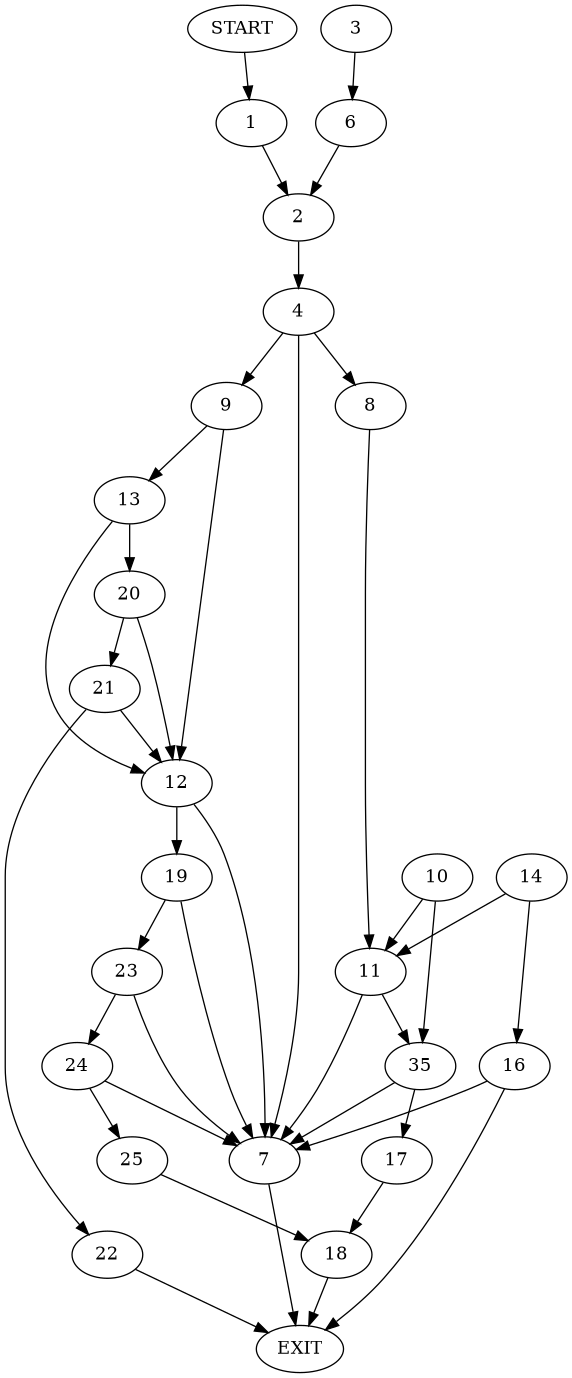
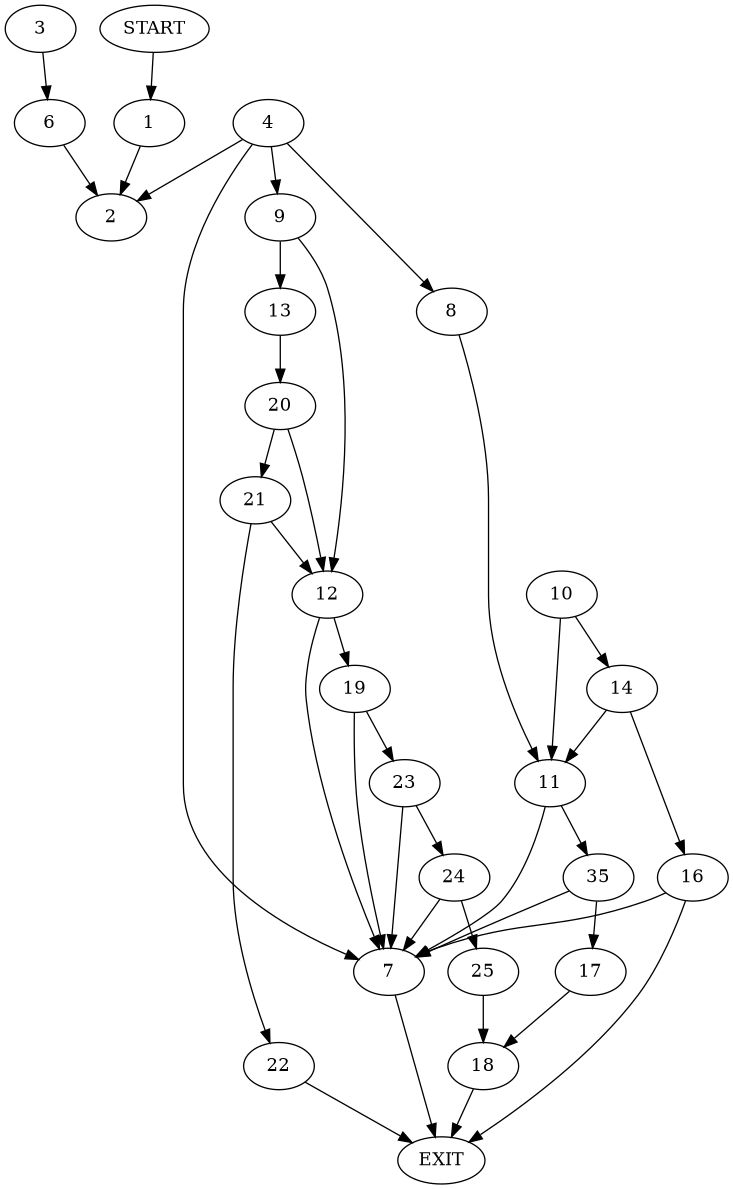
(299, 258) -> (196, 167)
(47, 656) -> none
(430, 965) -> (588, 636)
